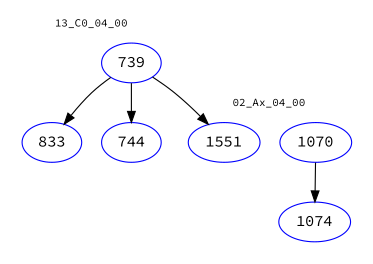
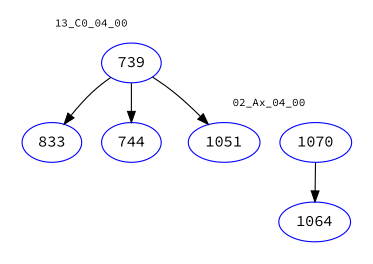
(224, 142) -> (224, 142)
(315, 222) -> (315, 222)
